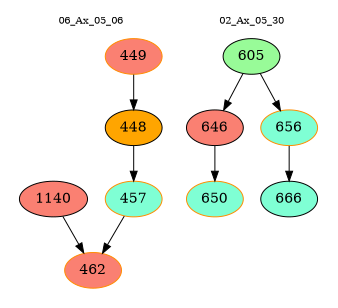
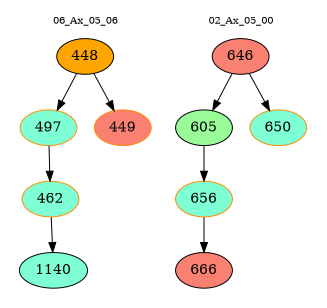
(252, 21) -> (241, 21)
(134, 87) -> (102, 88)
(236, 87) -> (225, 87)
(53, 199) -> (53, 270)
(134, 199) -> (49, 128)
(289, 199) -> (204, 270)
(71, 230) -> (52, 230)
(93, 270) -> (51, 199)
